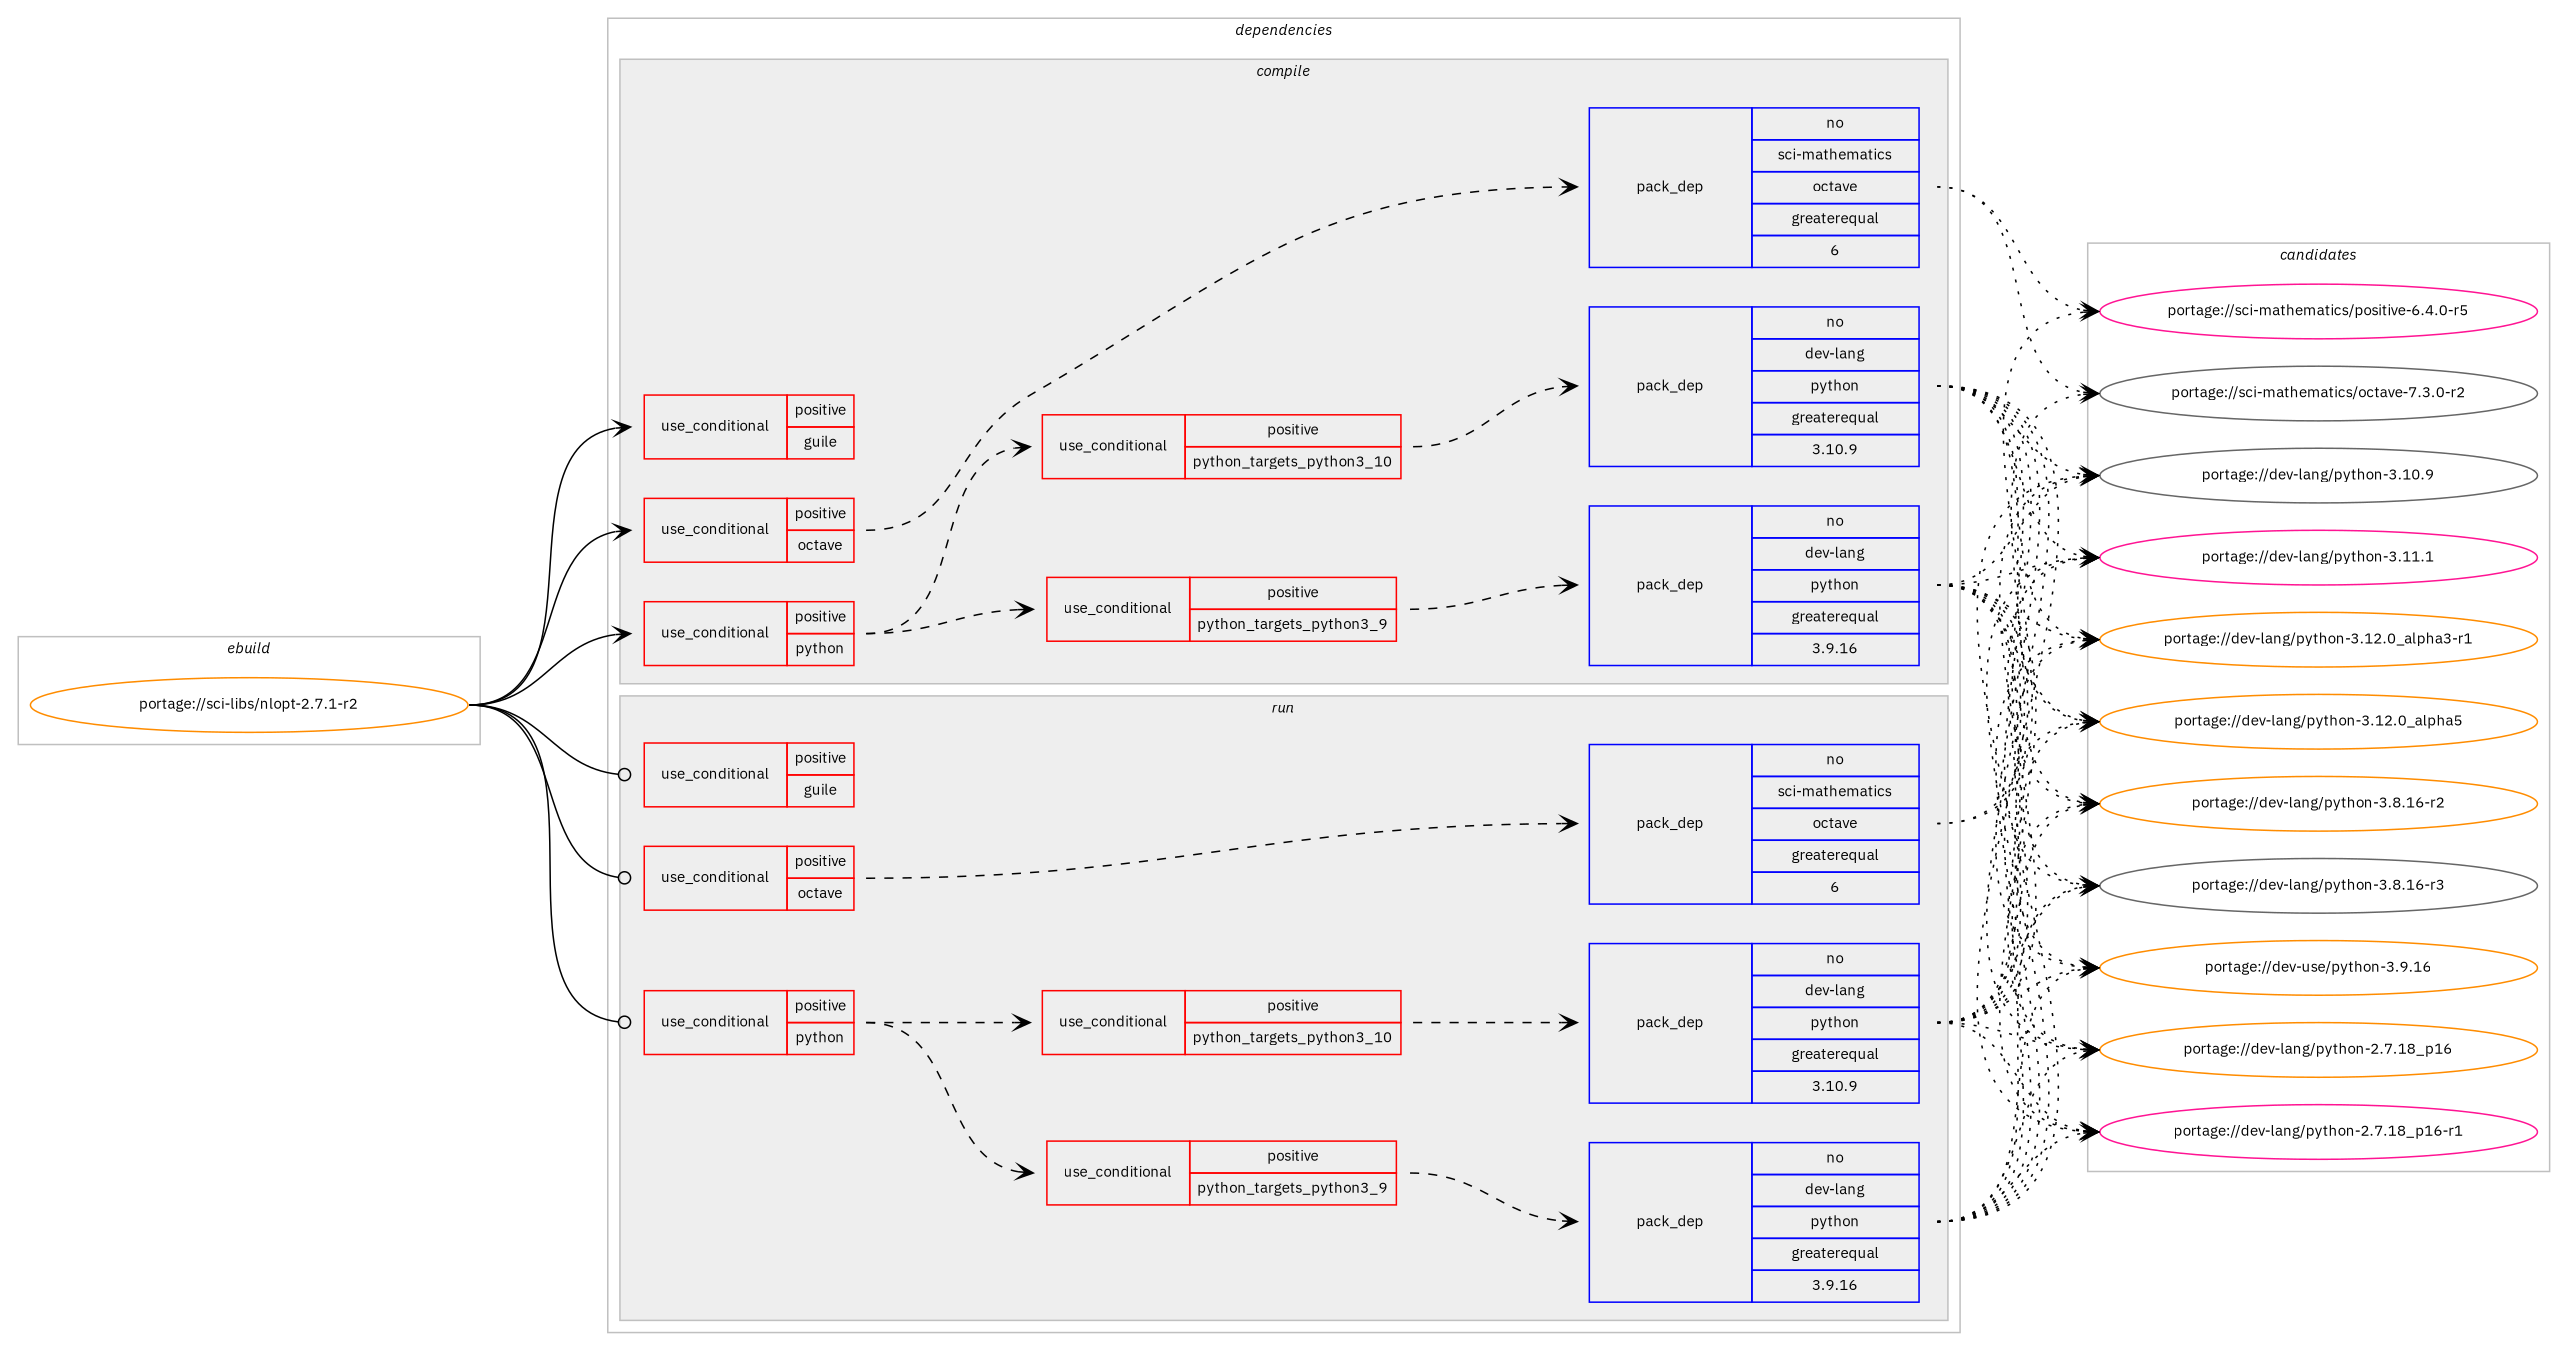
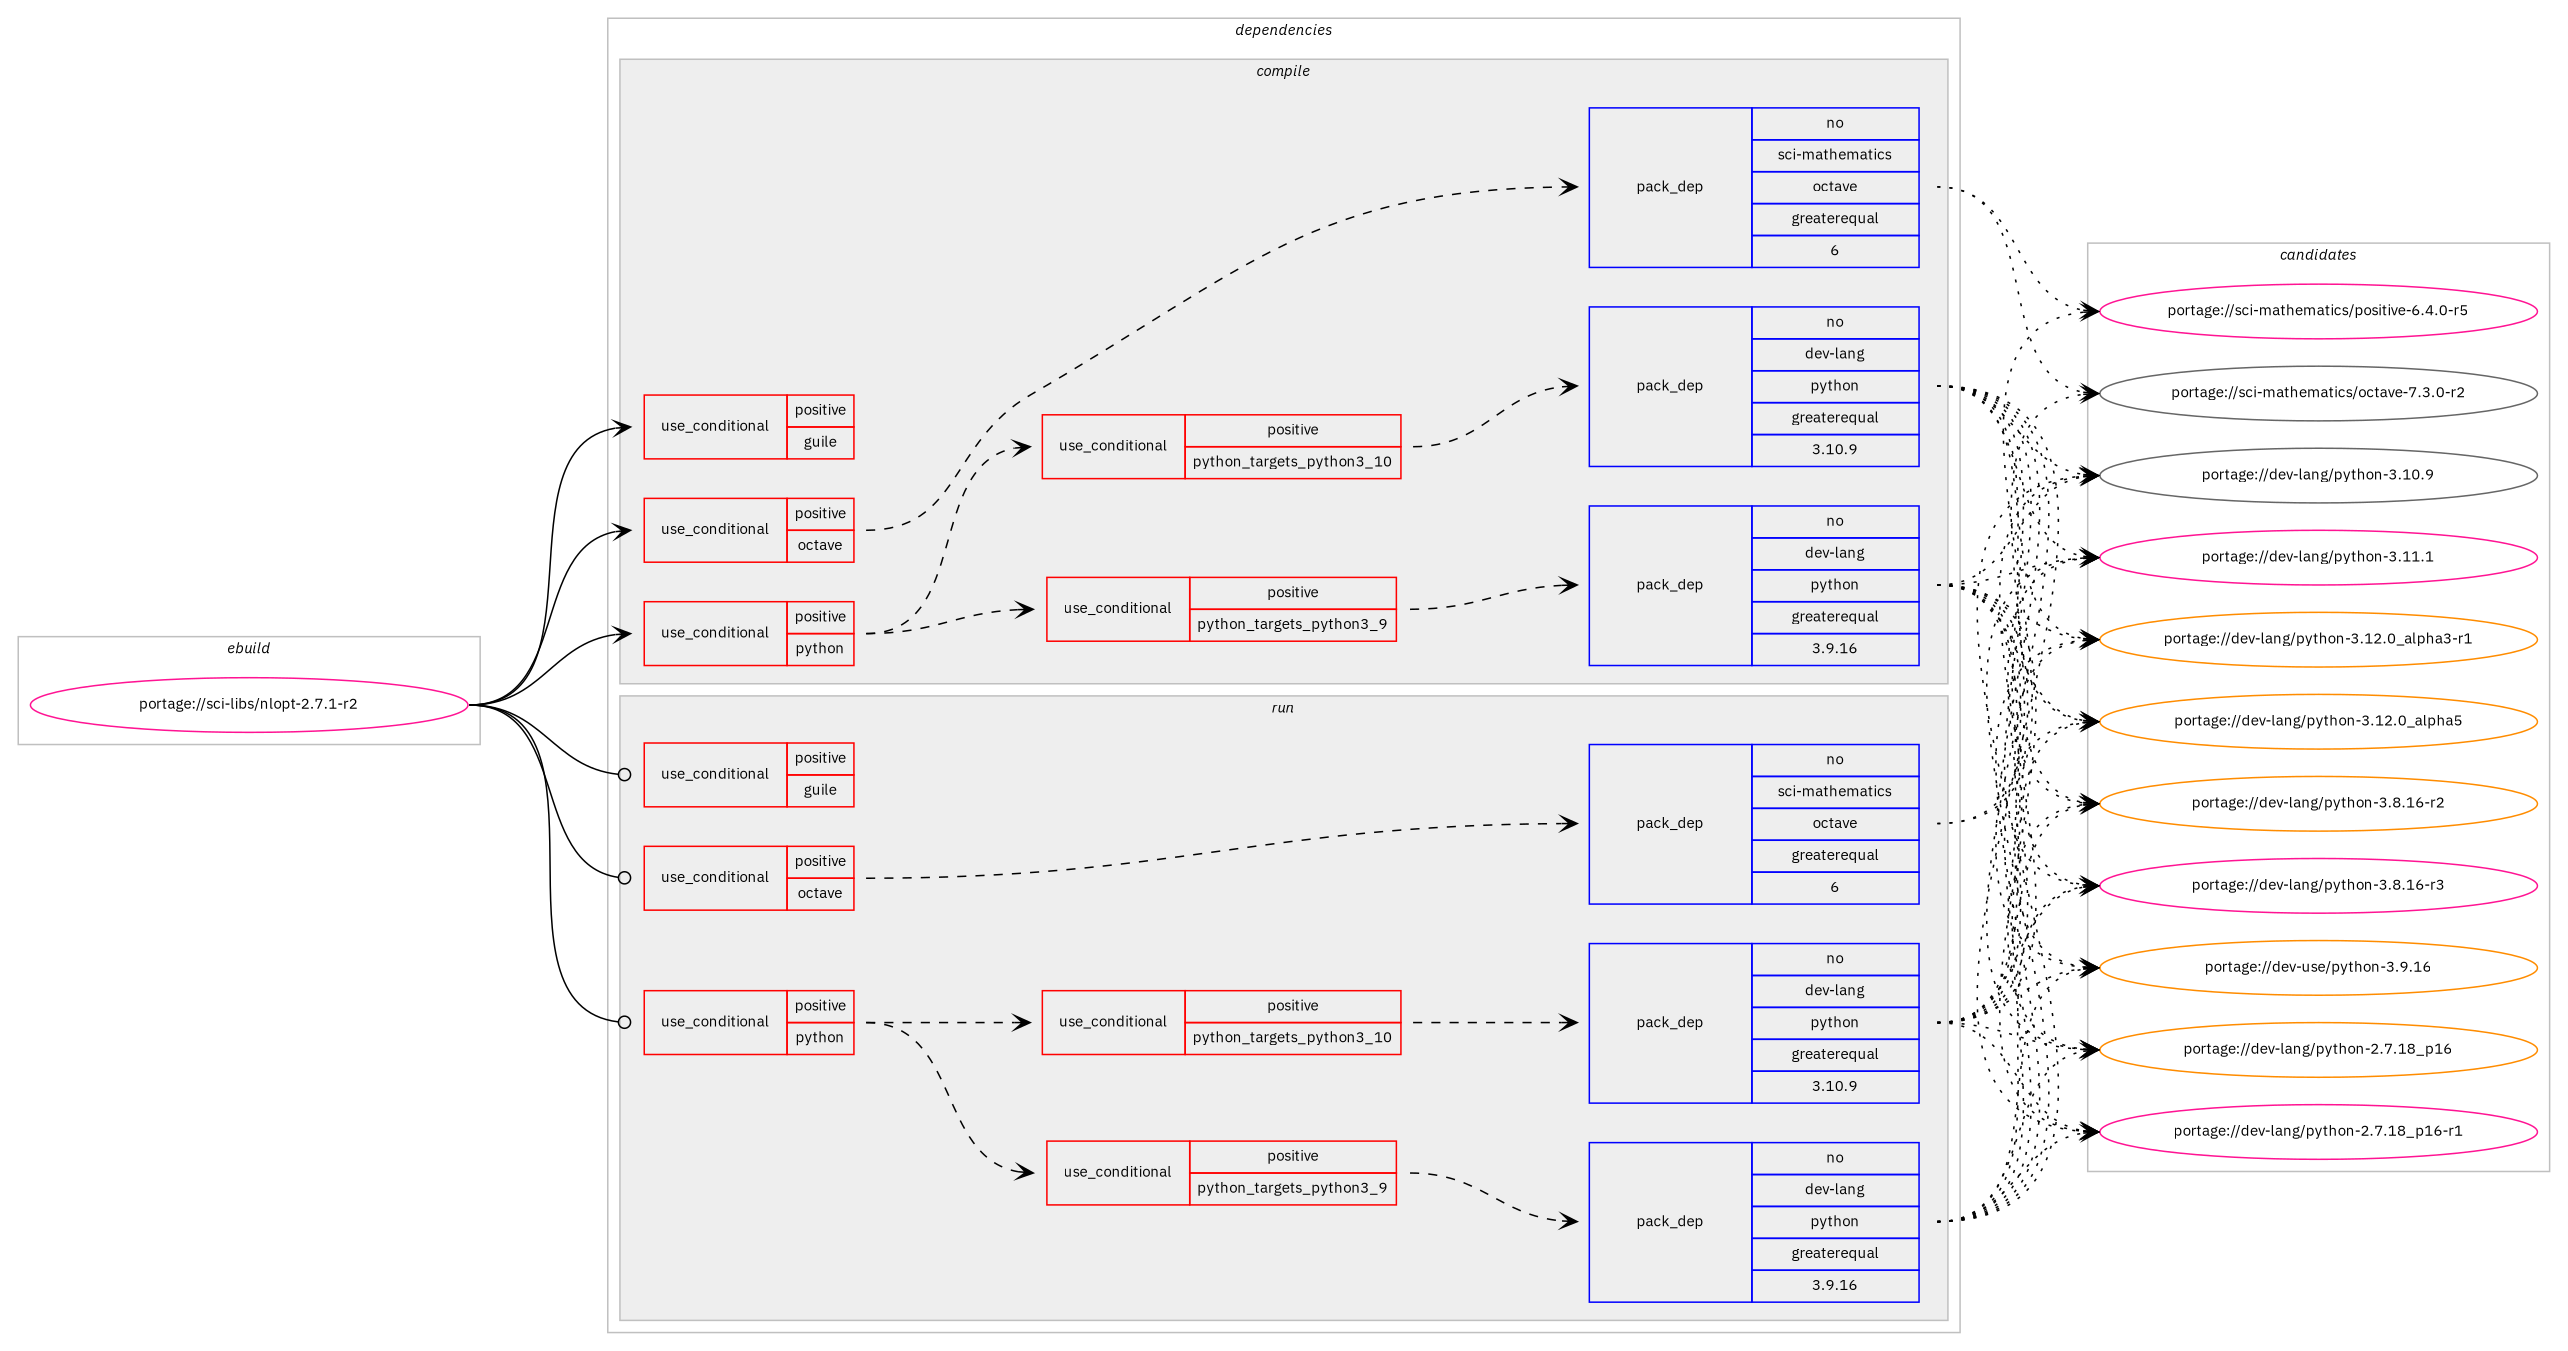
(249, 705) -> (249, 705)
(2319, 886) -> (2319, 886)
